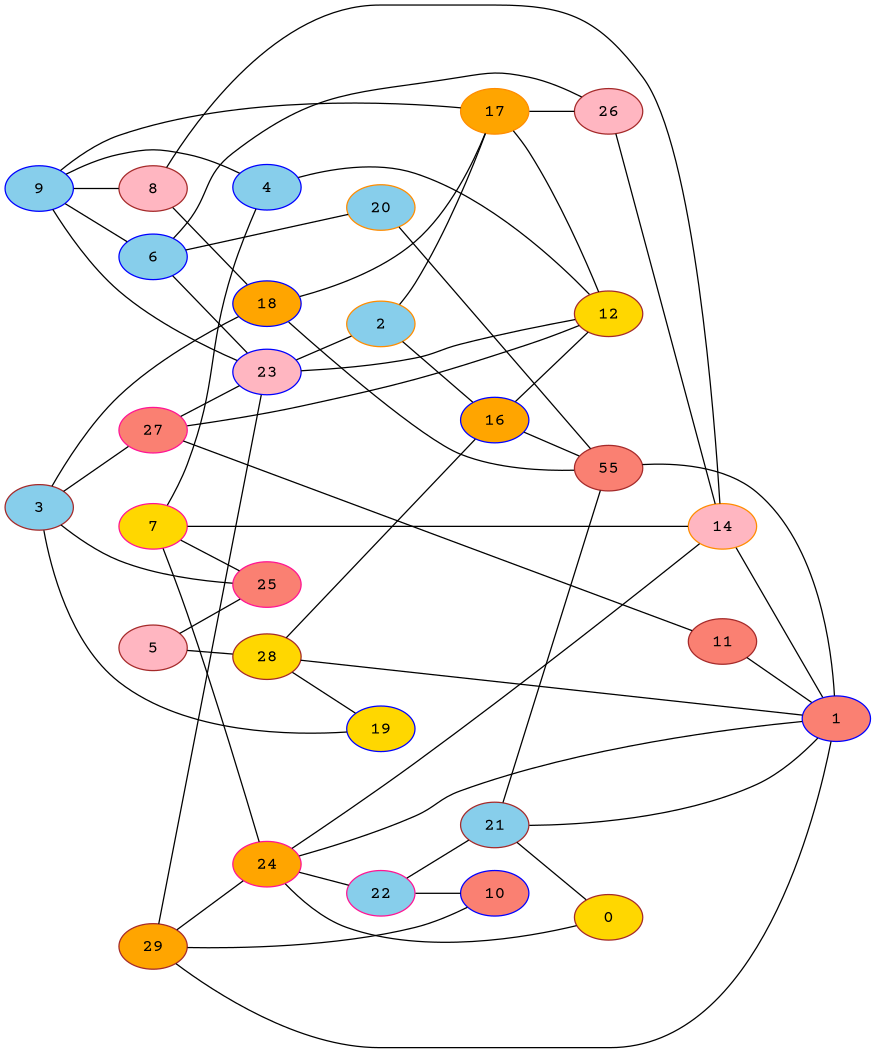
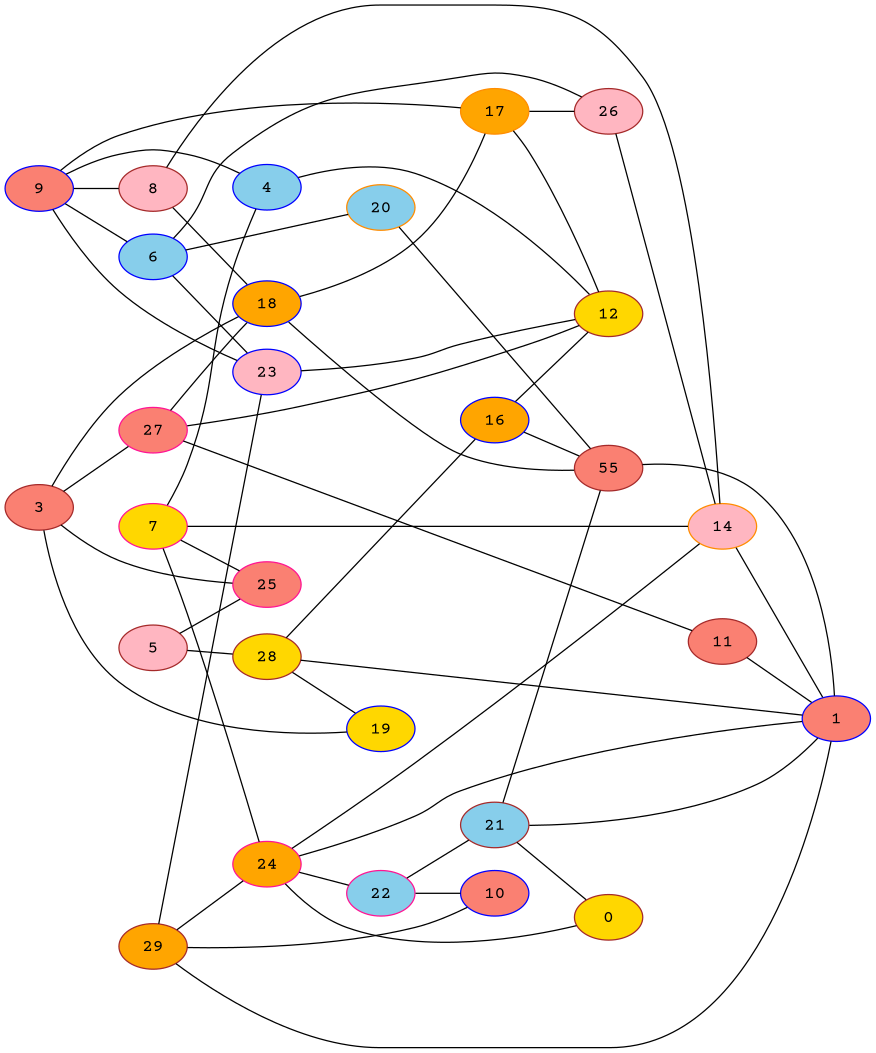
(39, 189) -> (39, 189)
(381, 324) -> none
(215, 399) -> (202, 373)
(39, 507) -> (39, 507)
